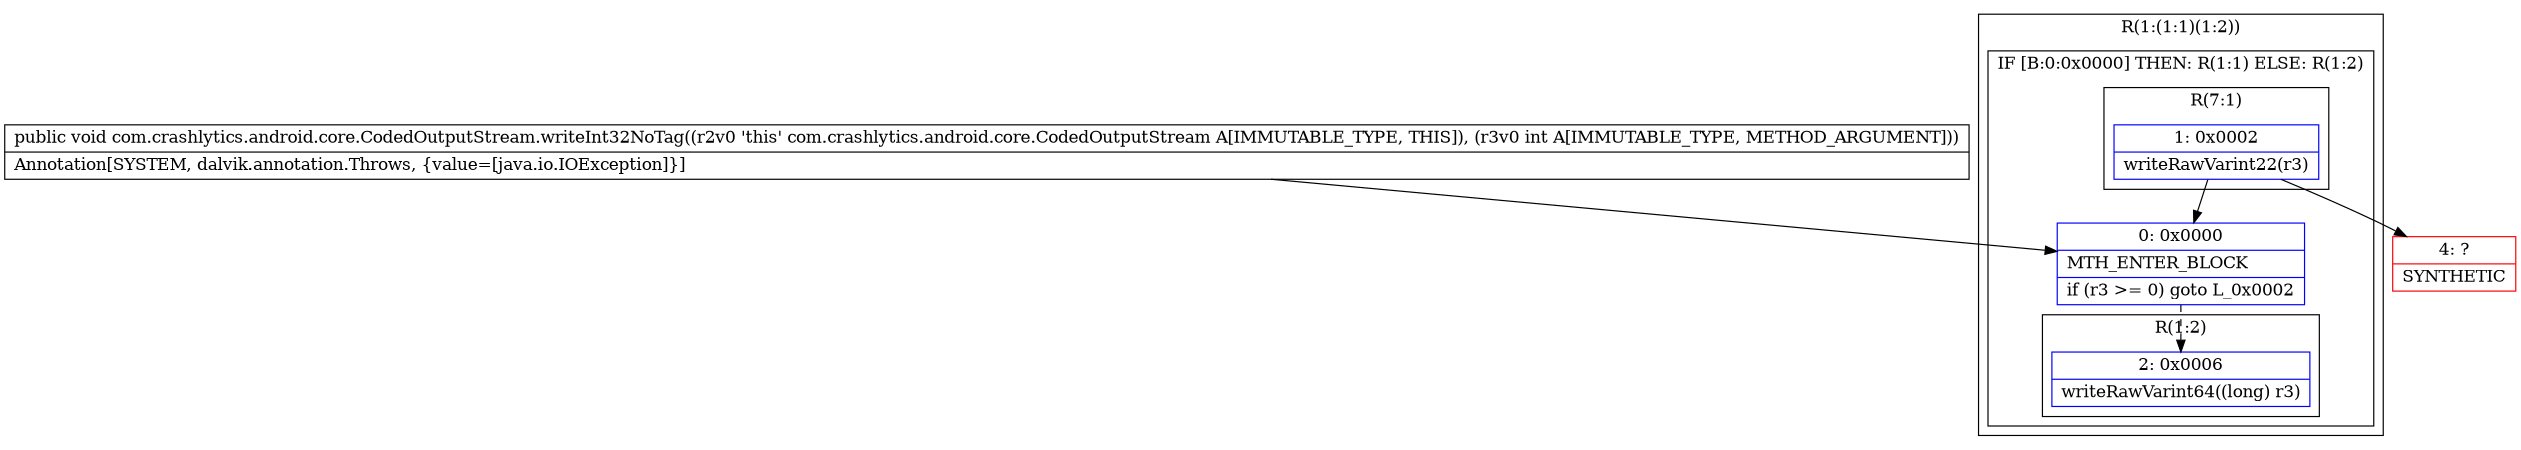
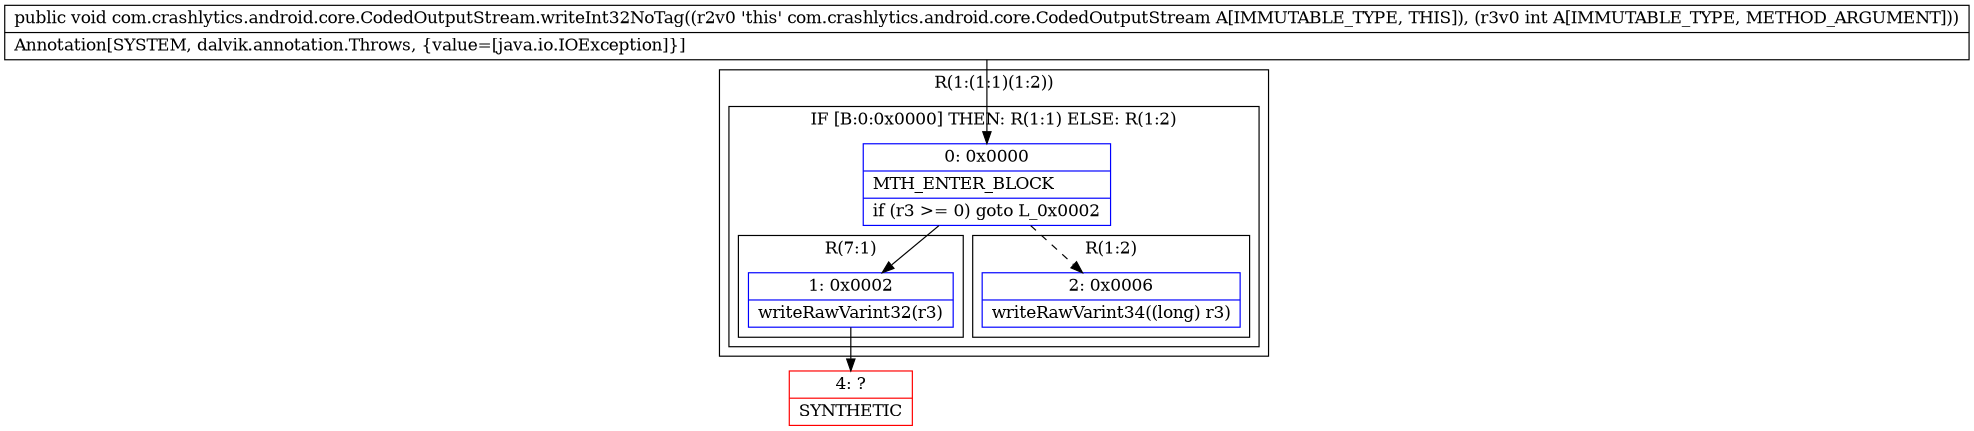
(2216, 165) -> (851, 313)
(2202, 197) -> (915, 245)
(2181, 392) -> (1111, 313)
